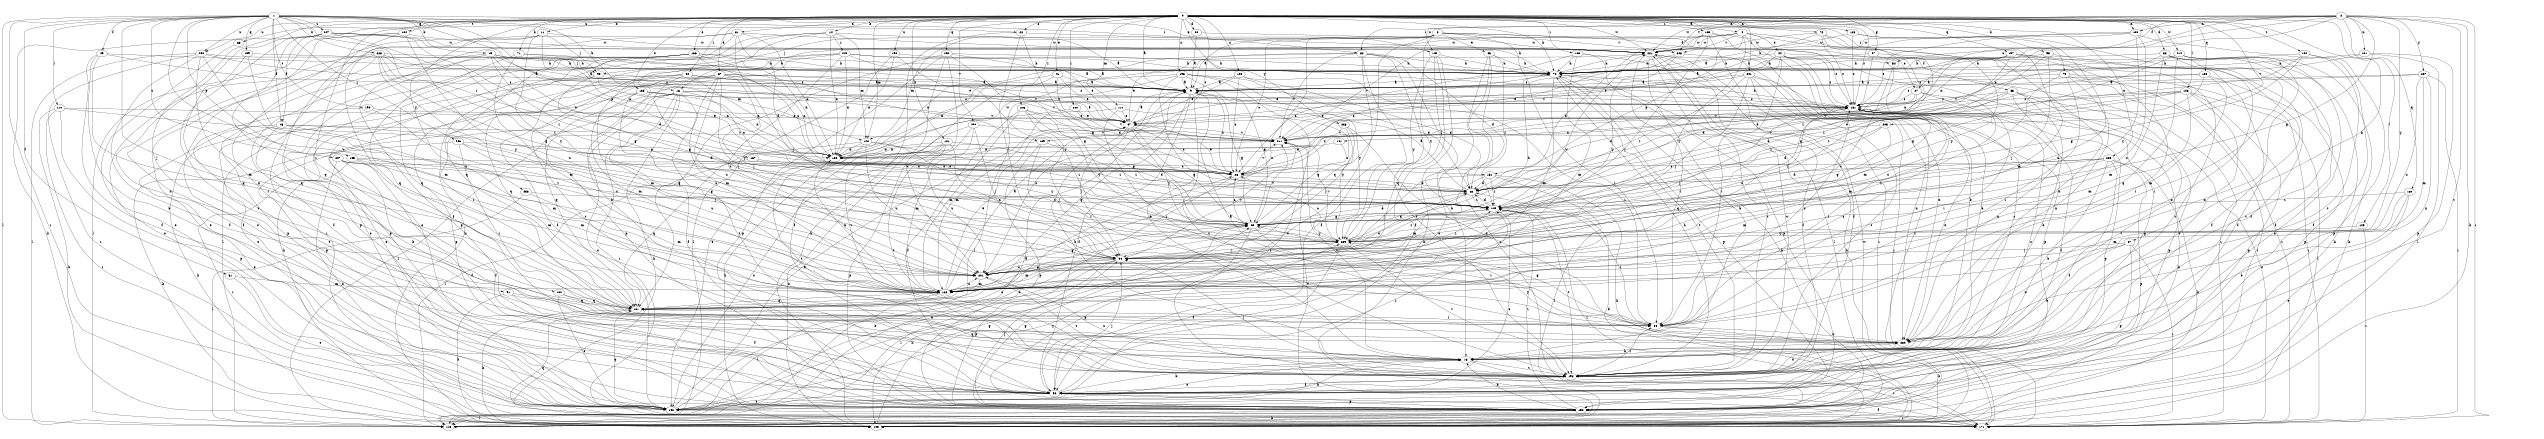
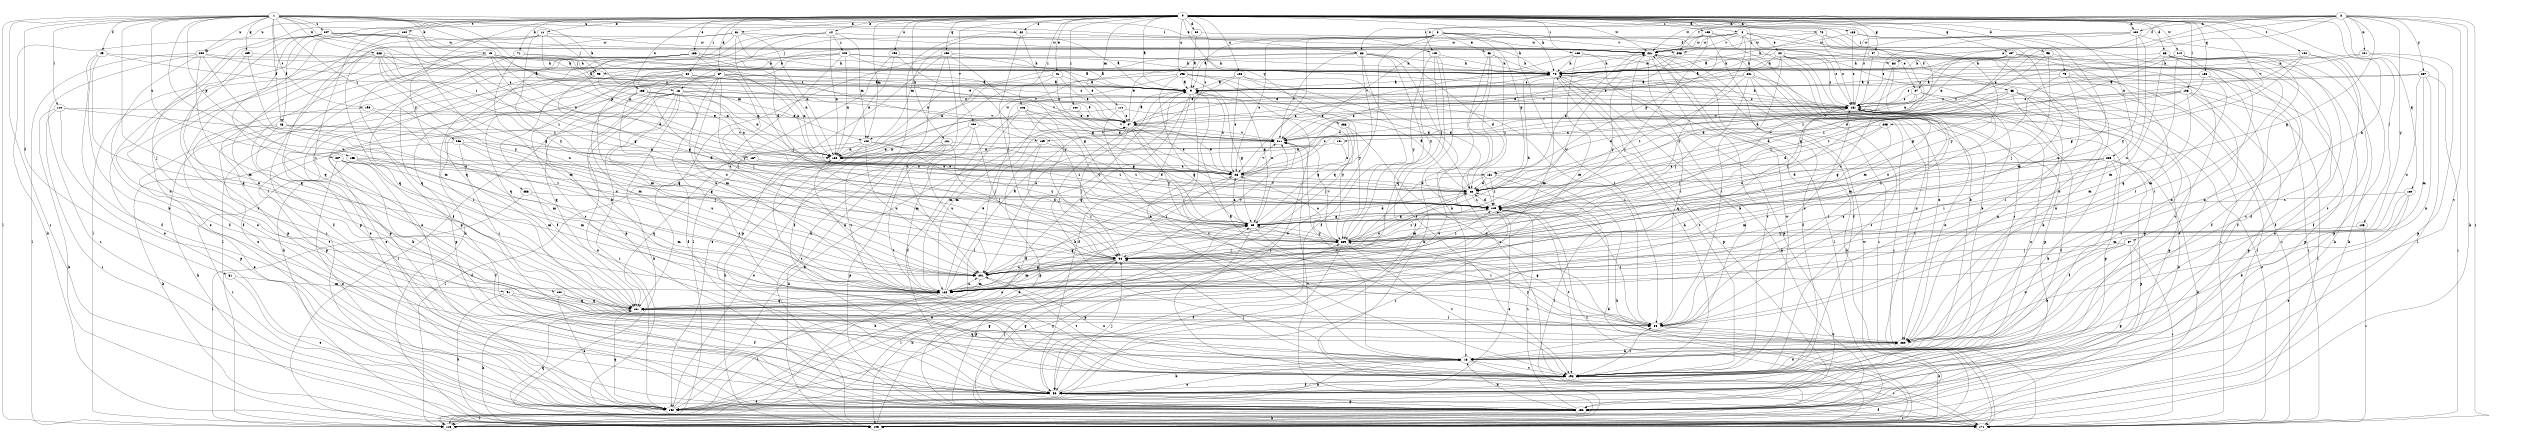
(239, 43) -> none
none -> (1516, 91)
(1000, 200) -> (1000, 200)
